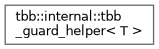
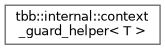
(79, 25) -> (83, 25)
